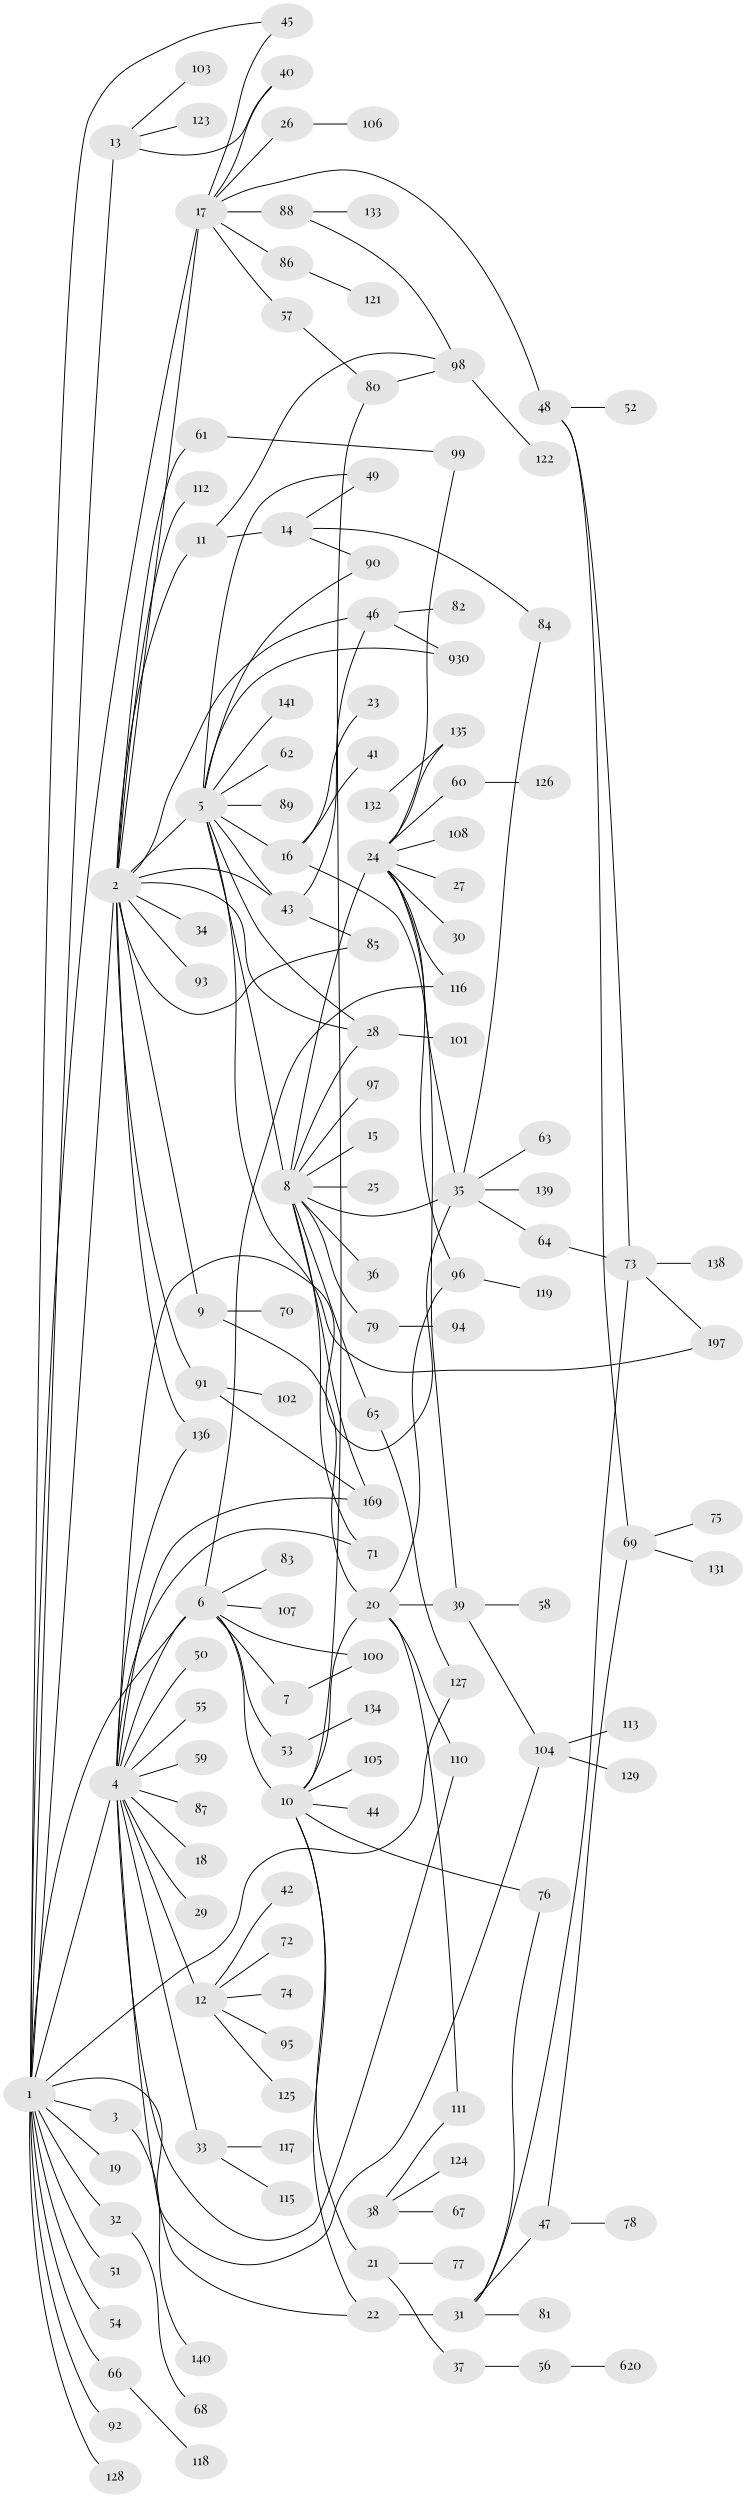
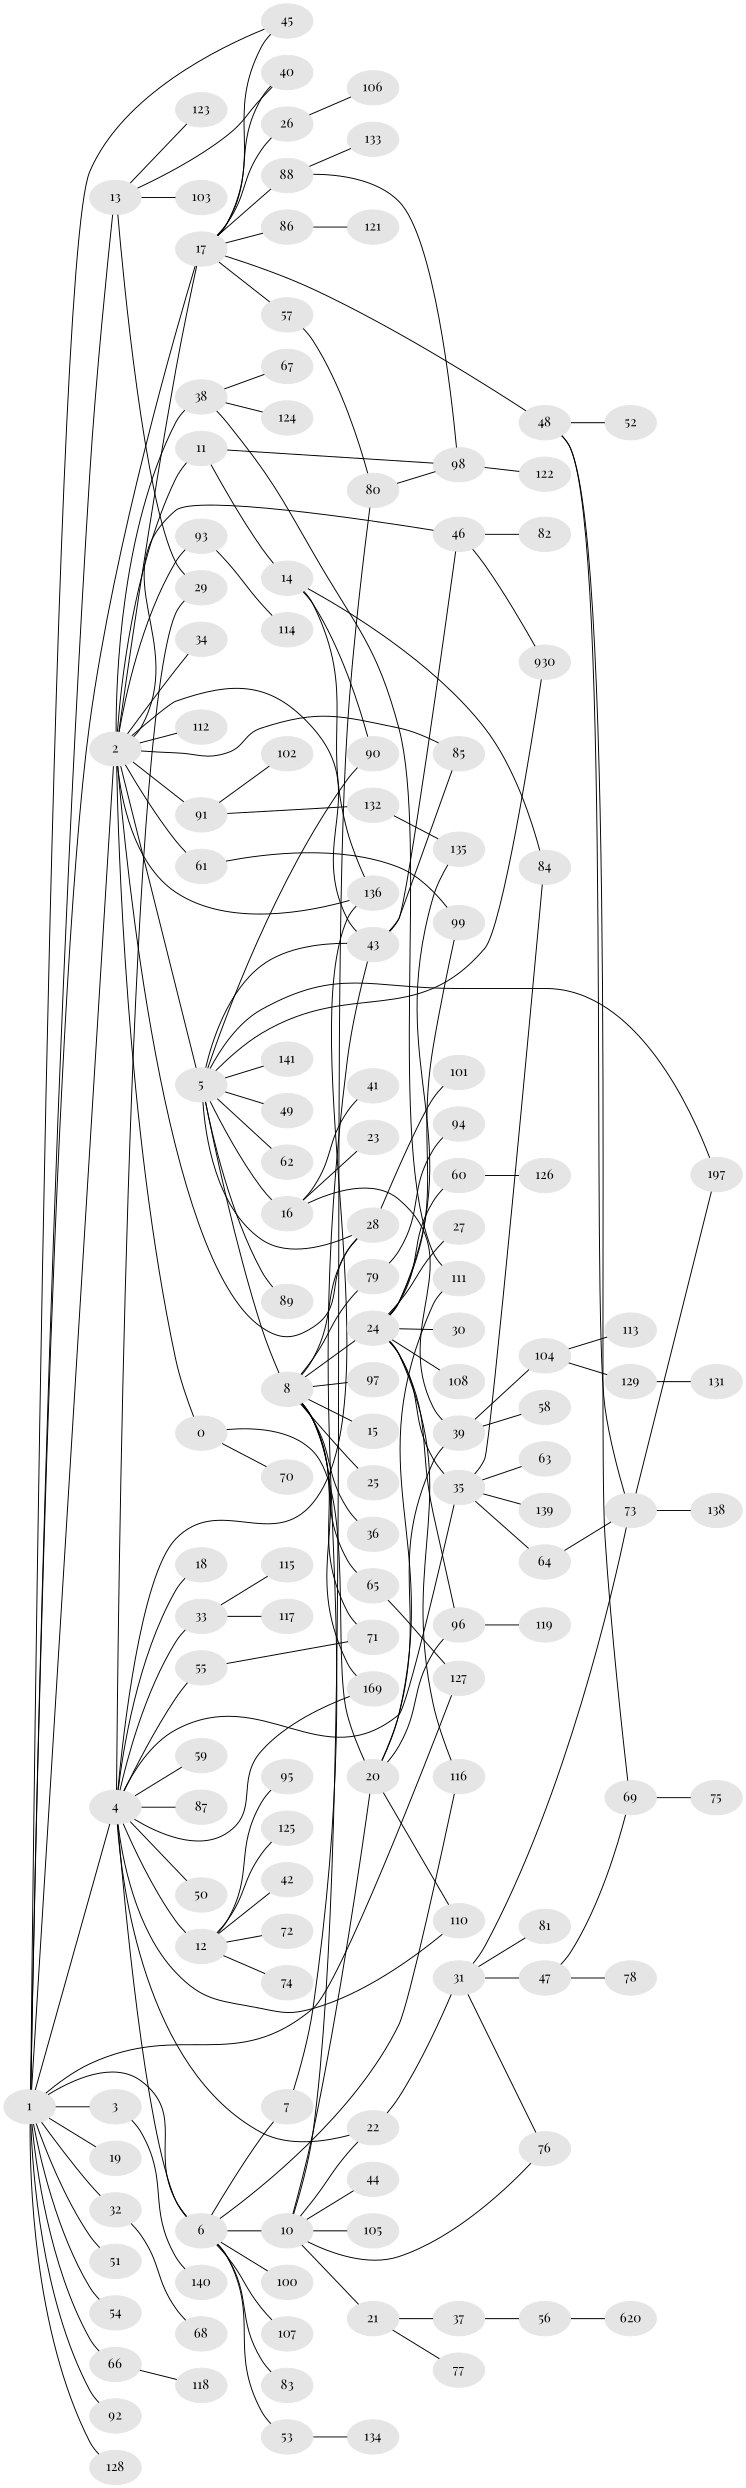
none -> (138, 398)
(330, 502) -> (337, 733)
none -> (131, 566)
none -> (287, 630)
(372, 1216) -> none
(201, 1311) -> (201, 1433)
(287, 1443) -> (287, 810)
(674, 1556) -> (674, 1382)
(173, 1580) -> (287, 1653)
(324, 1681) -> (331, 1271)
(349, 2184) -> none
